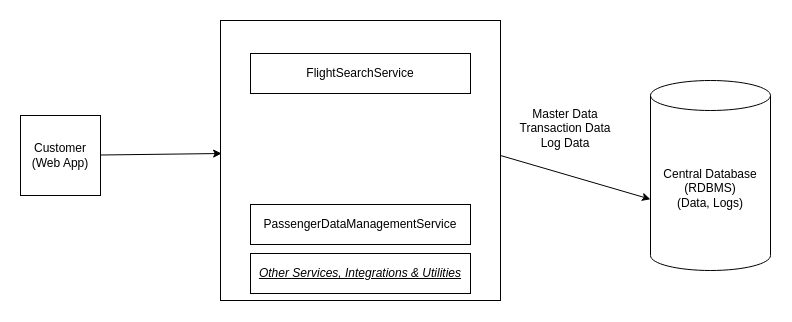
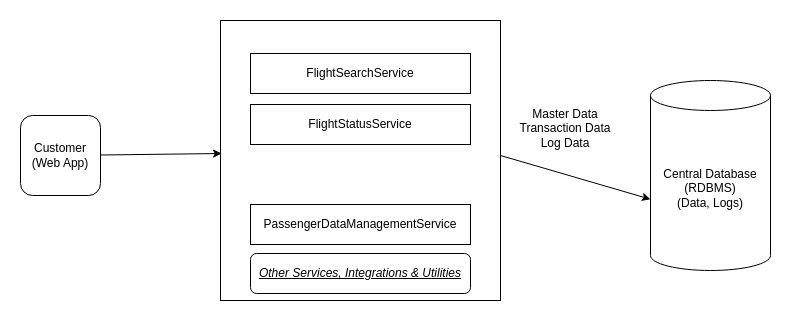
none -> (361, 125)
(61, 156) -> (61, 156)
(361, 274) -> (361, 274)
